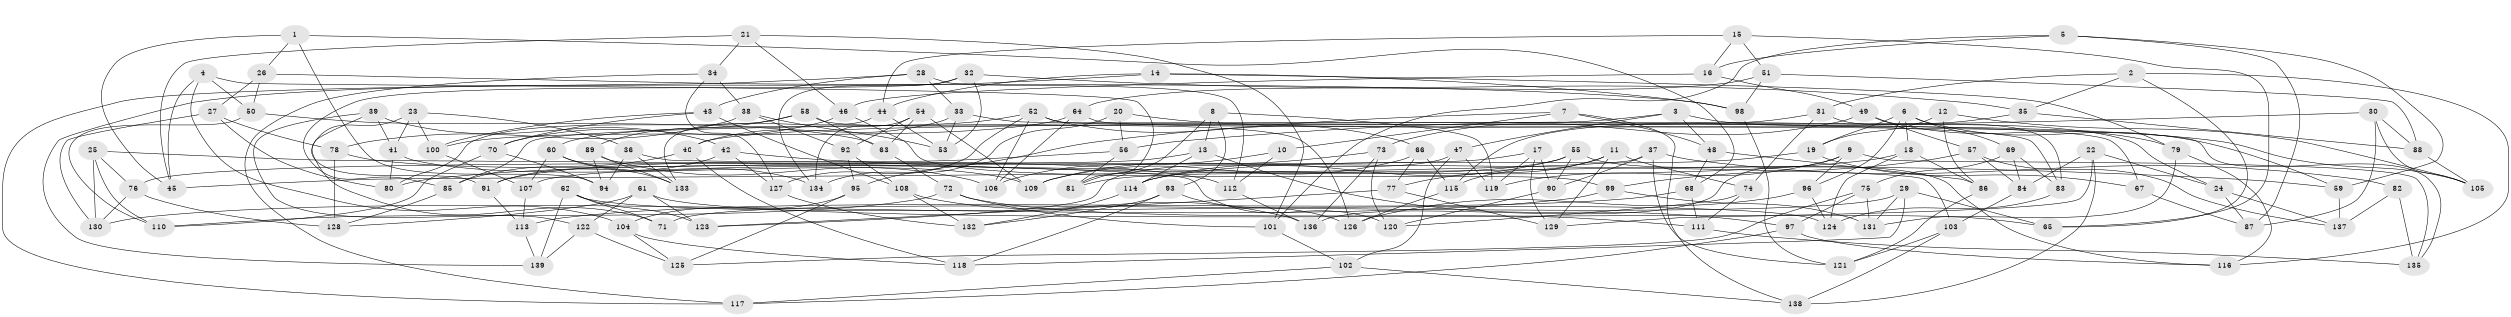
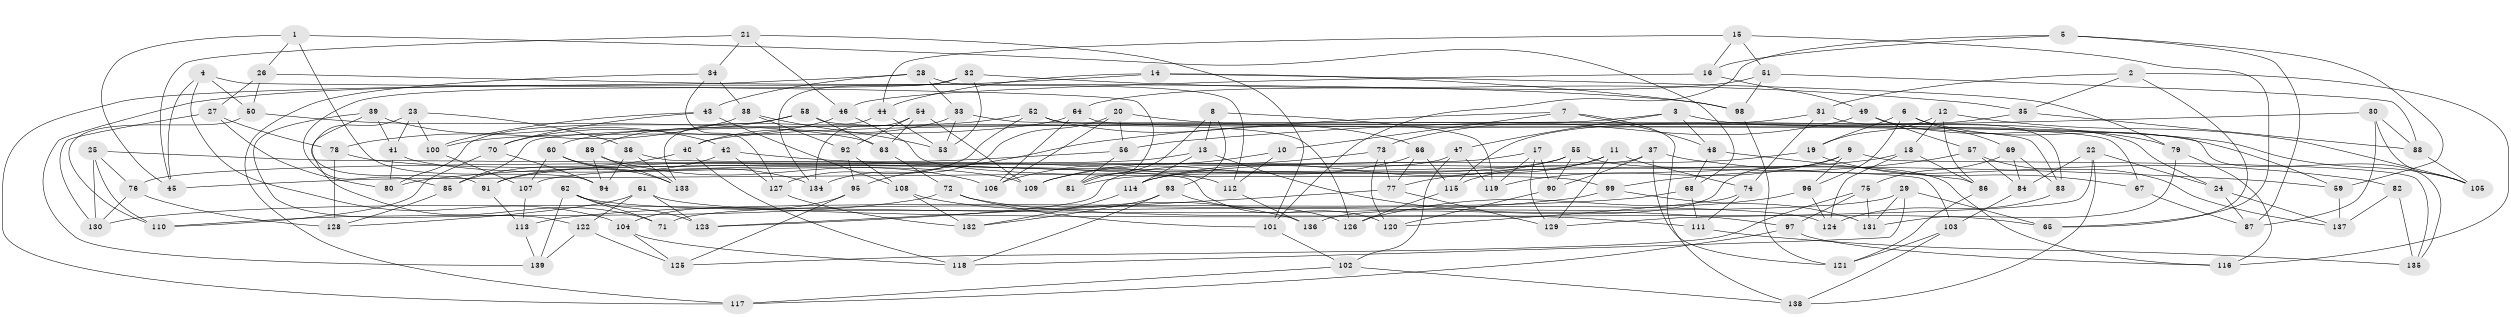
(1907, 133) -> (1926, 131)
(1013, 150) -> (1072, 142)
(1346, 189) -> (1387, 170)
